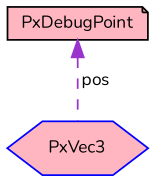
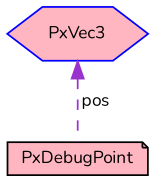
(78, 89) -> (78, 110)
